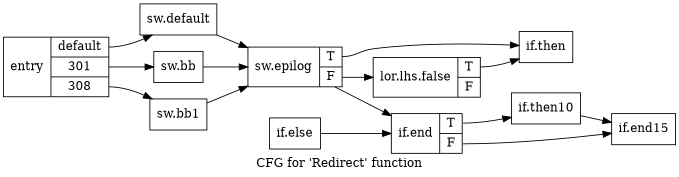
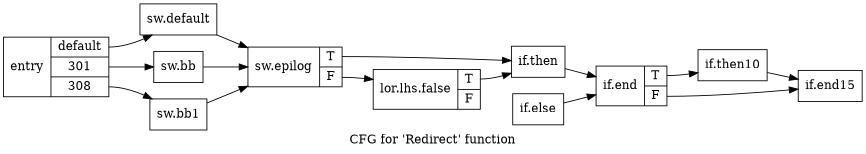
(359, 99) -> (576, 72)
